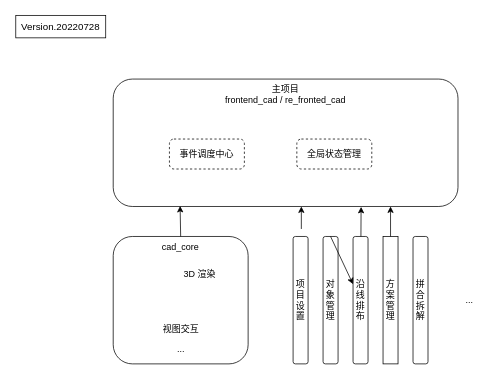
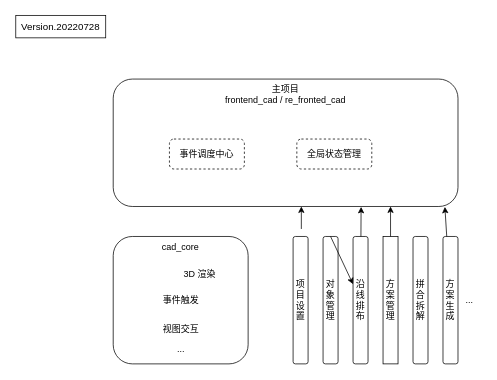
(180, 224) -> none
none -> (446, 225)
none -> (180, 300)
none -> (450, 300)
